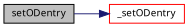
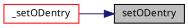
(87, 14) -> (92, 14)
